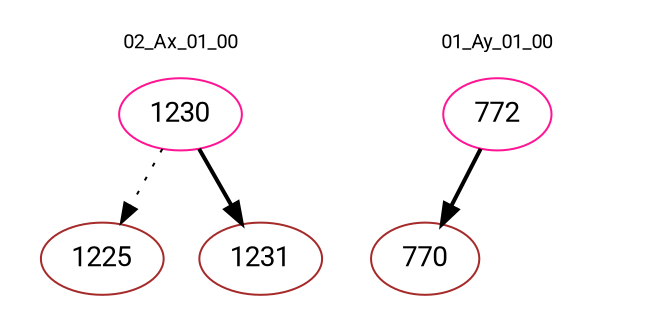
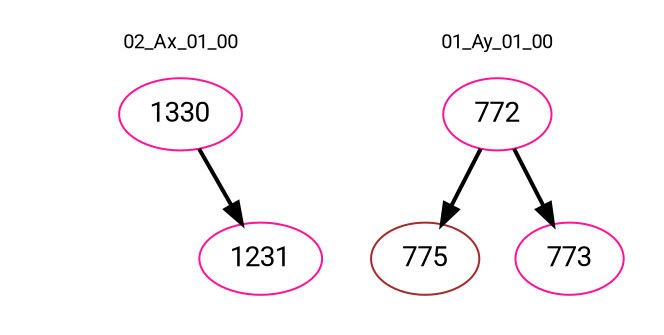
(180, 114) -> (180, 114)
(102, 259) -> none
(261, 259) -> (261, 259)
(425, 259) -> (425, 259)
none -> (570, 259)
